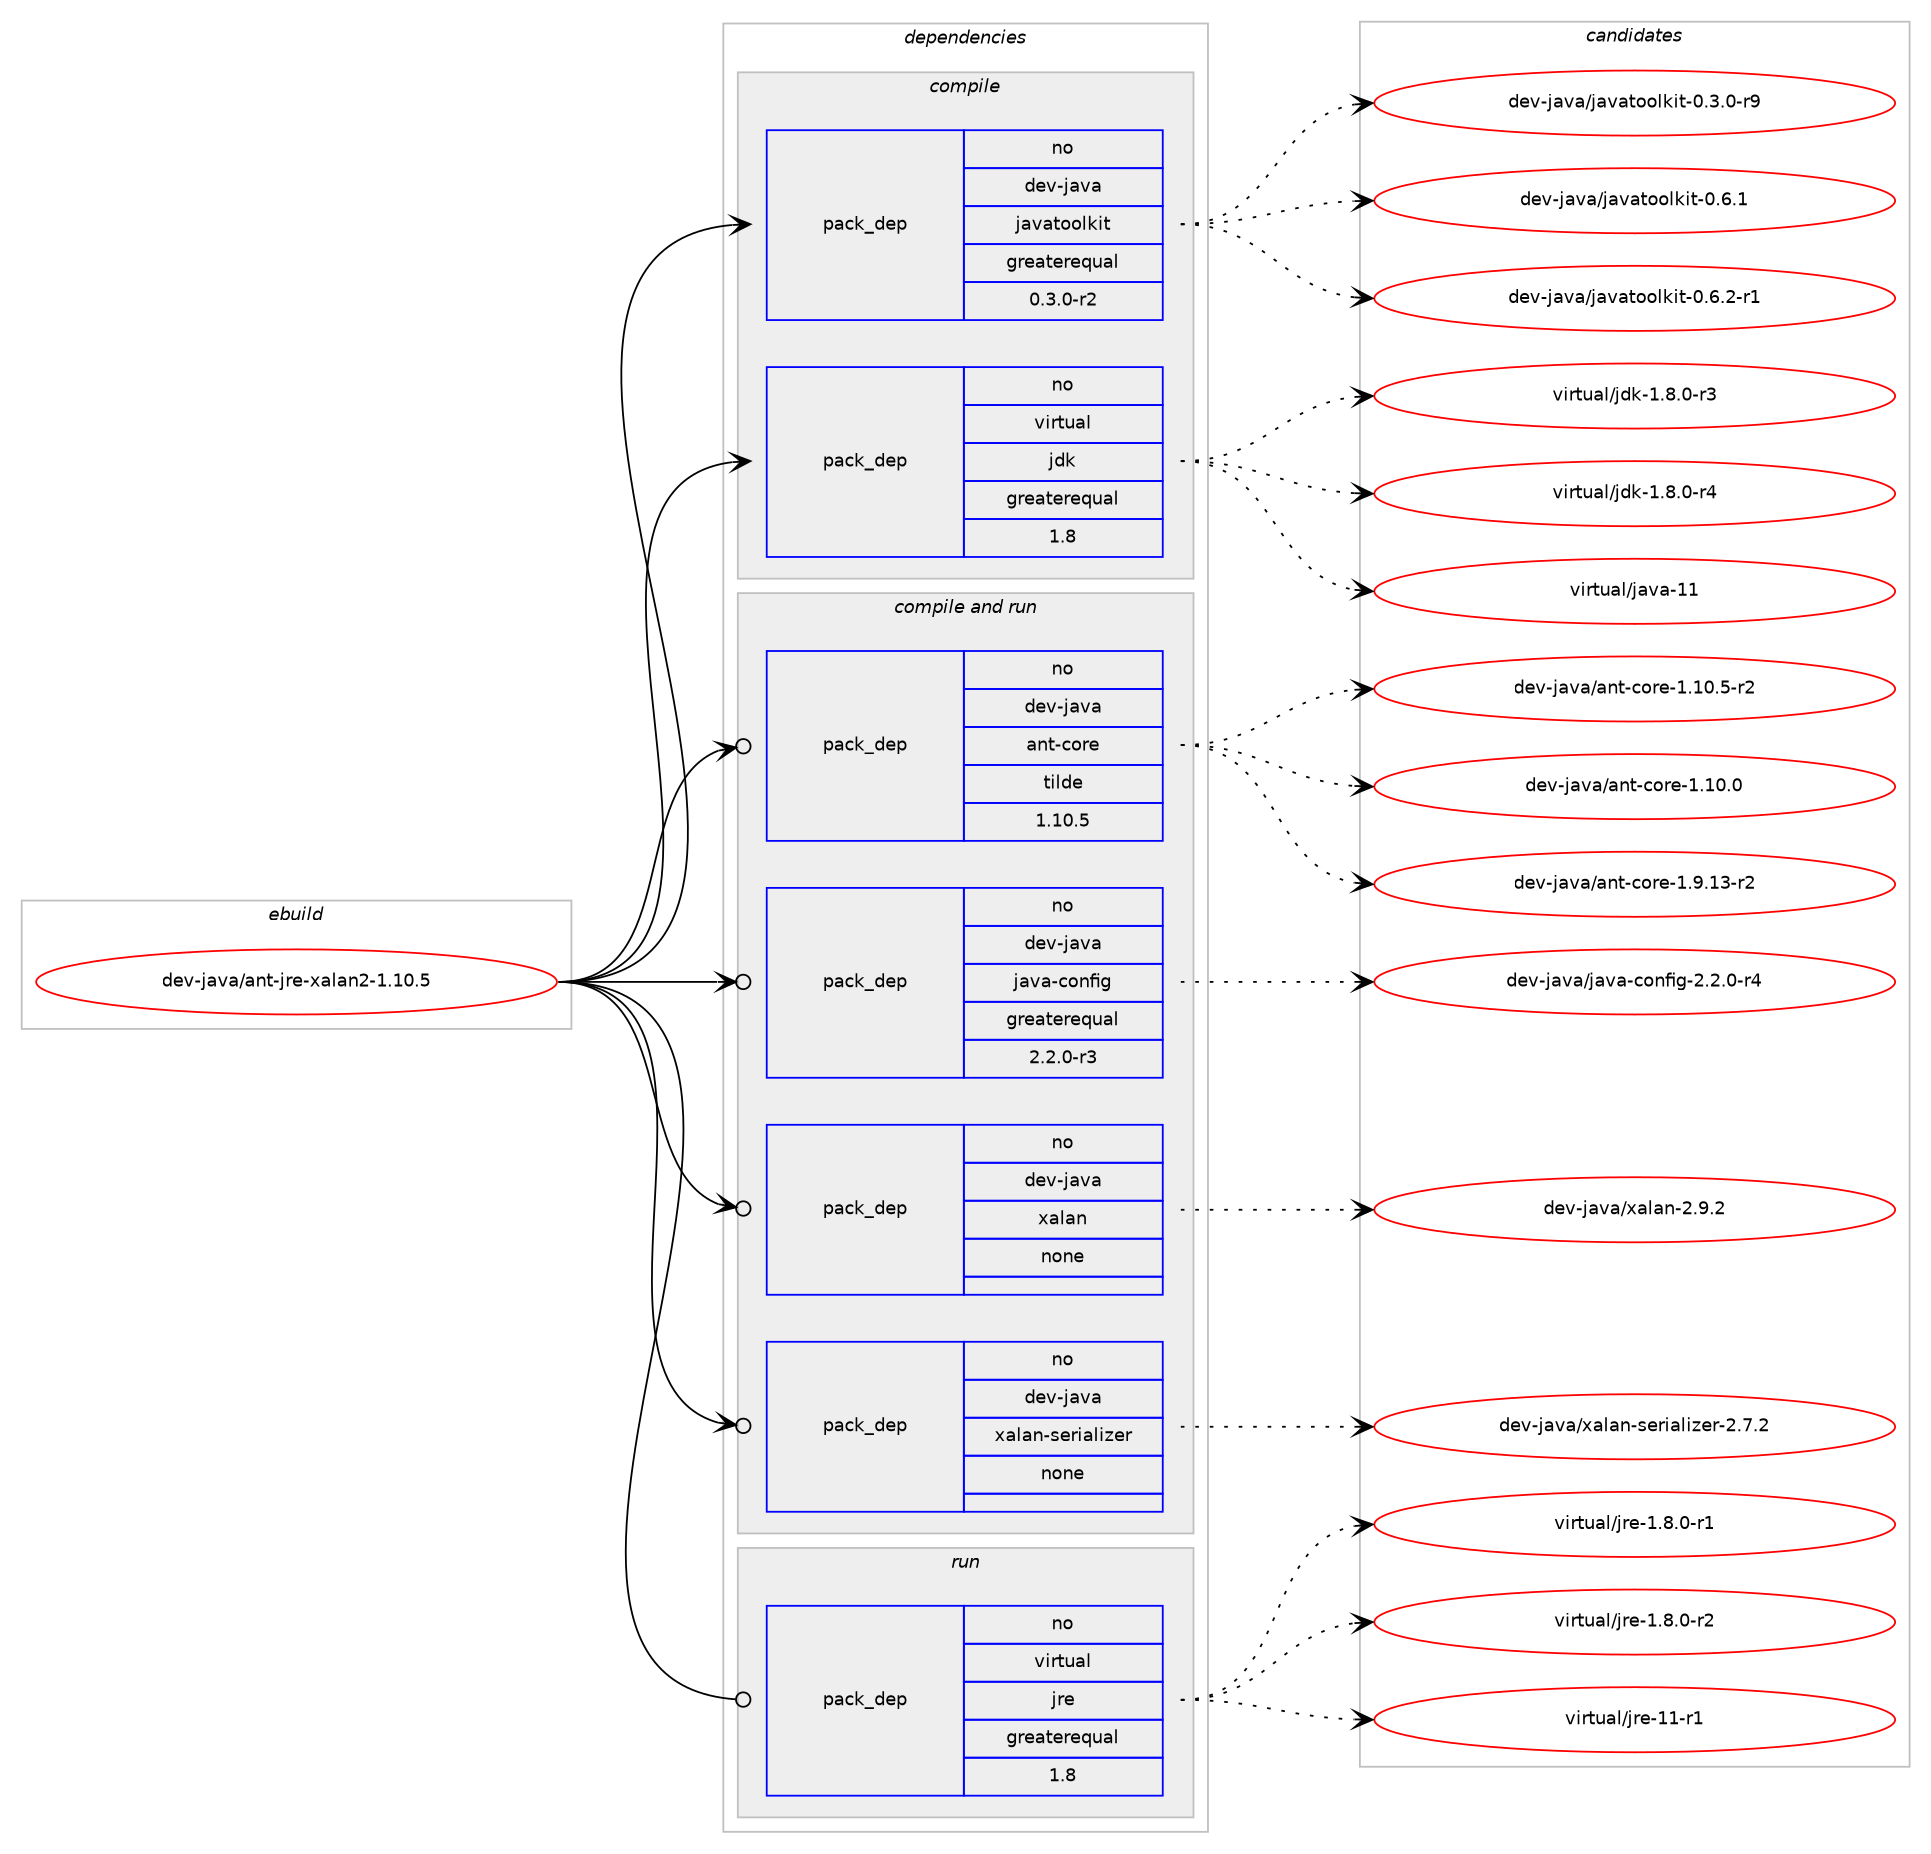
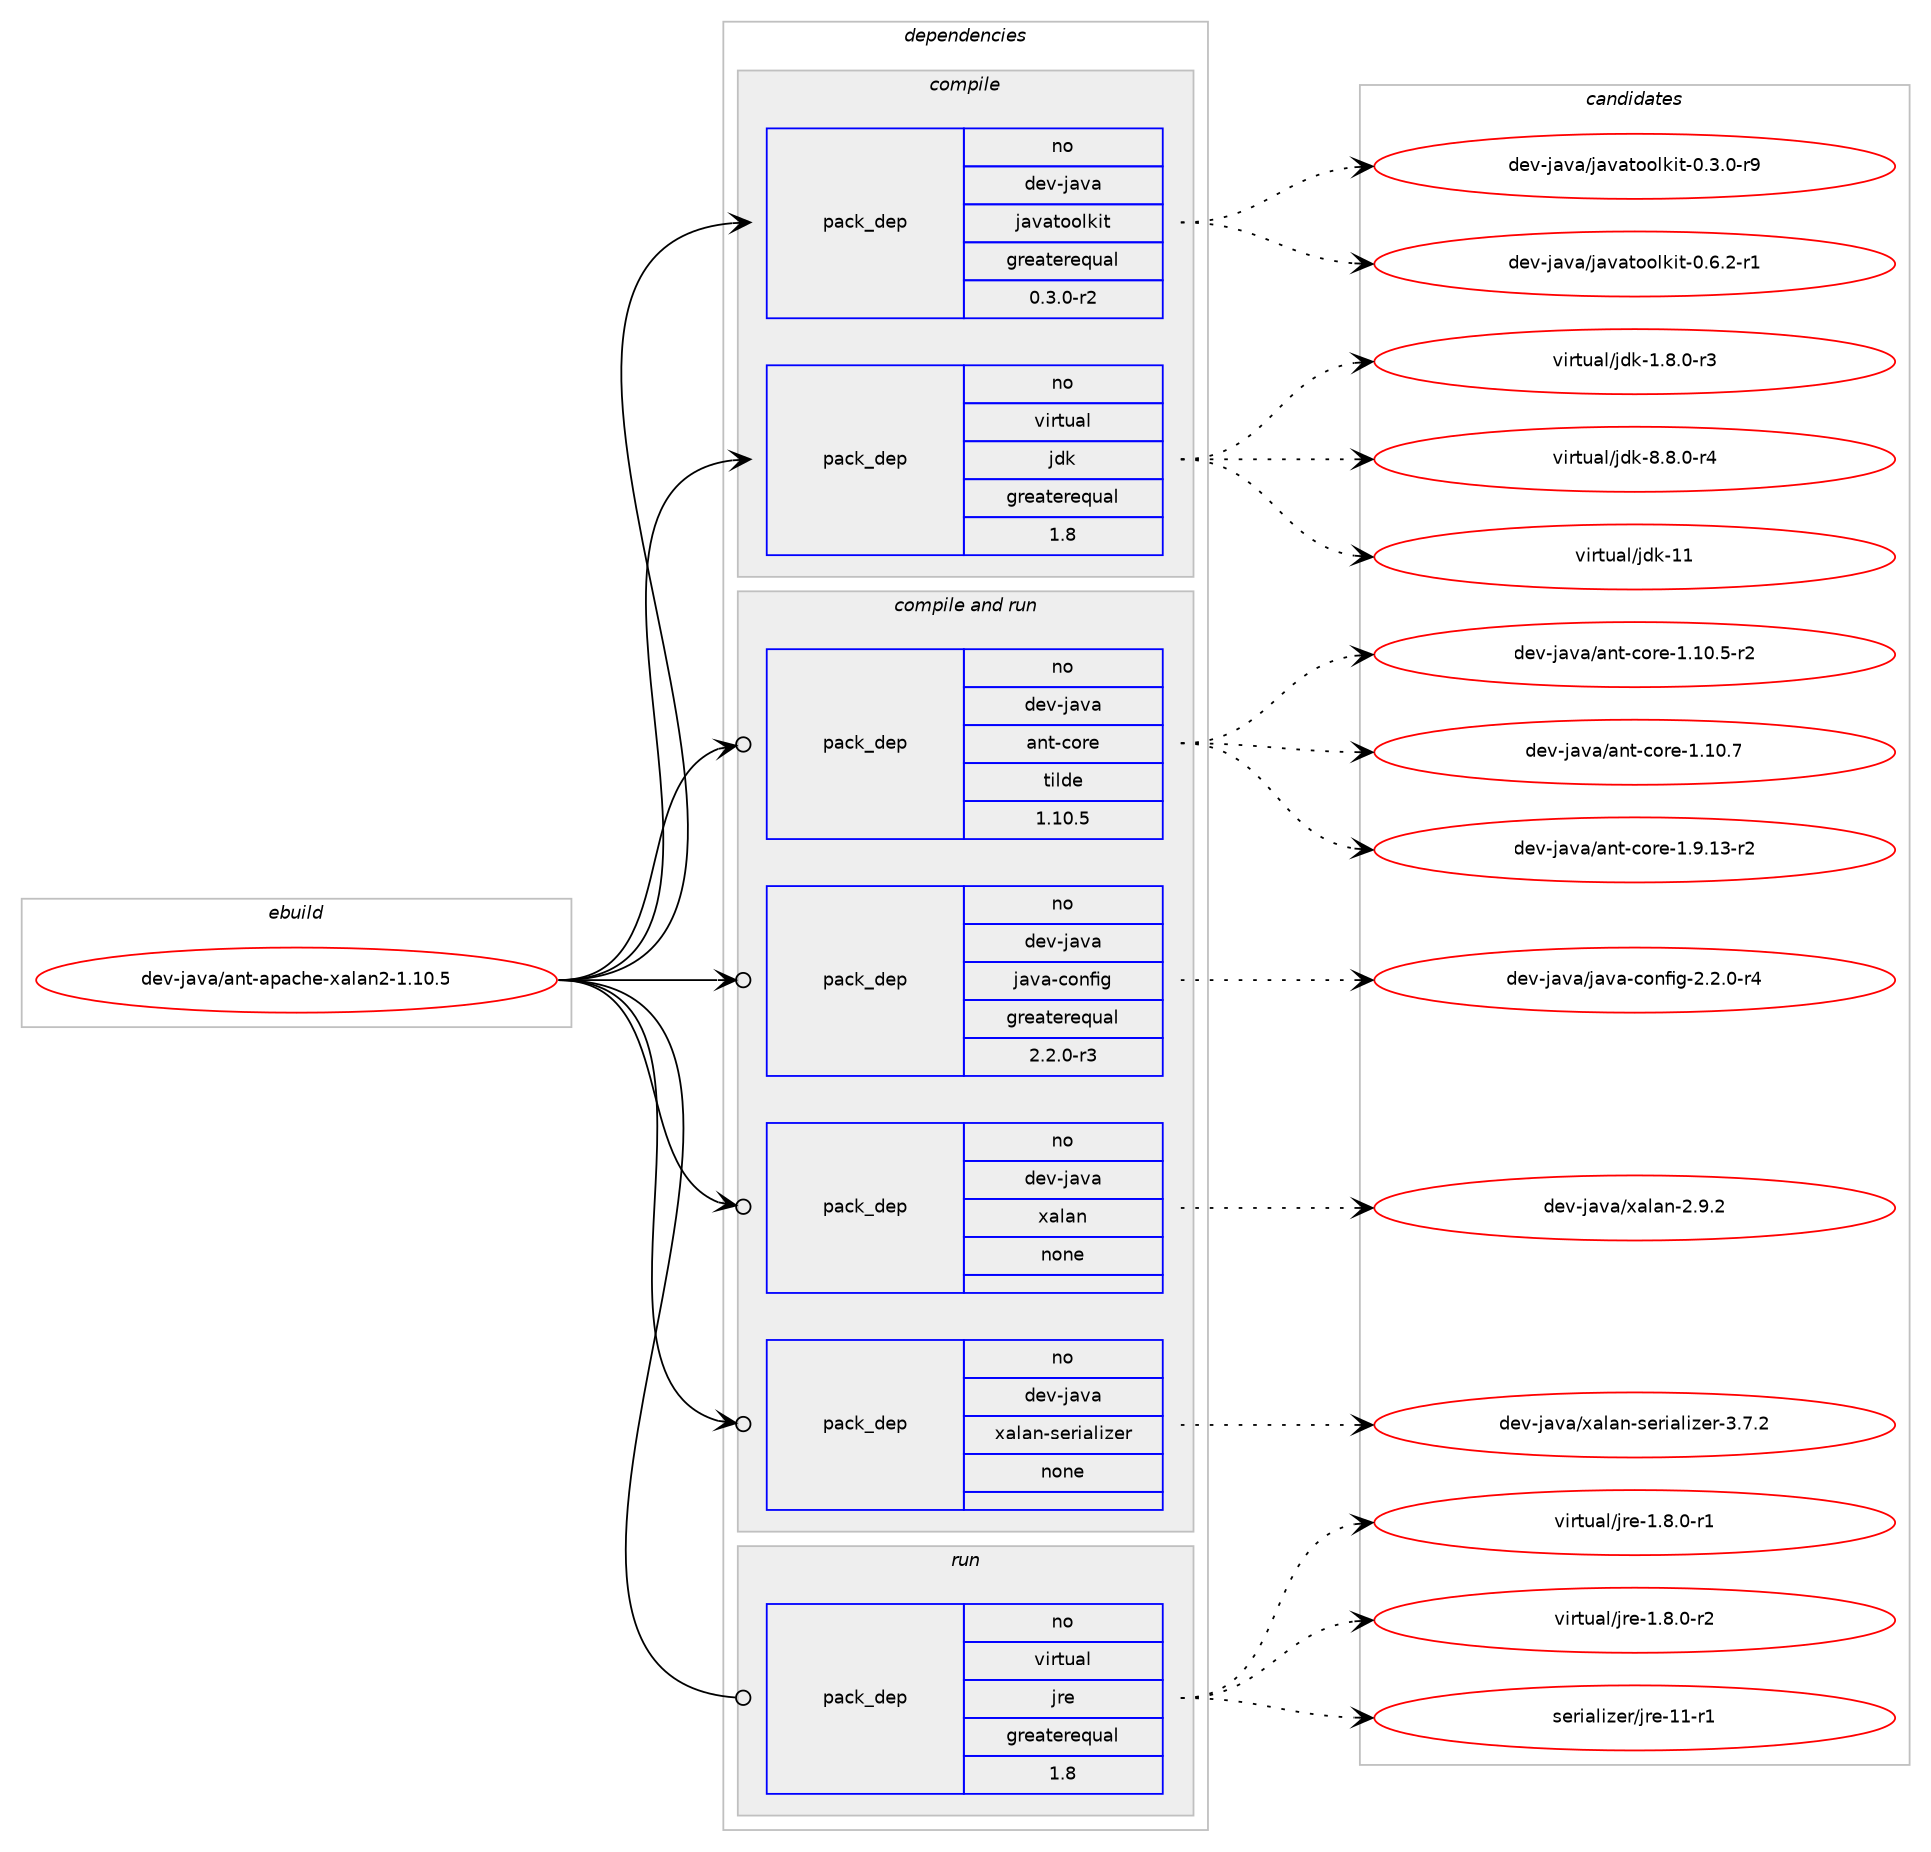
(1635, 201) -> none
(1635, 494) -> (1635, 459)
(1635, 591) -> (1635, 557)
(1635, 787) -> (1635, 752)
(297, 982) -> (297, 980)
(1635, 1427) -> (1635, 1425)
(1635, 1720) -> (1635, 1718)
